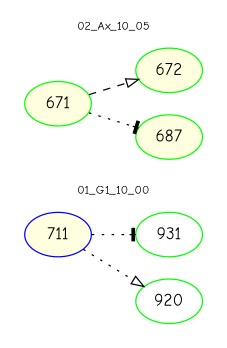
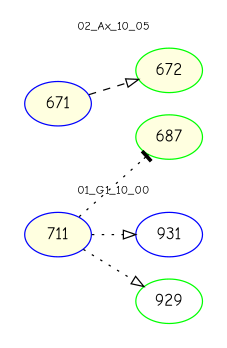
(58, 104) -> (58, 104)
(111, 120) -> (111, 188)
(111, 235) -> (111, 235)
(169, 235) -> (169, 235)
(169, 301) -> (169, 301)
